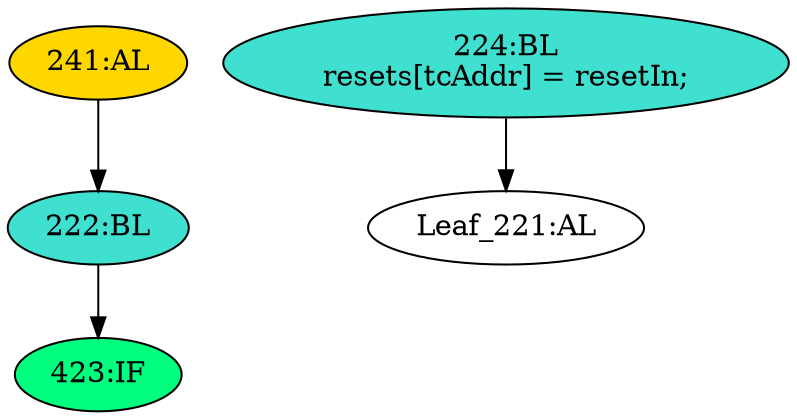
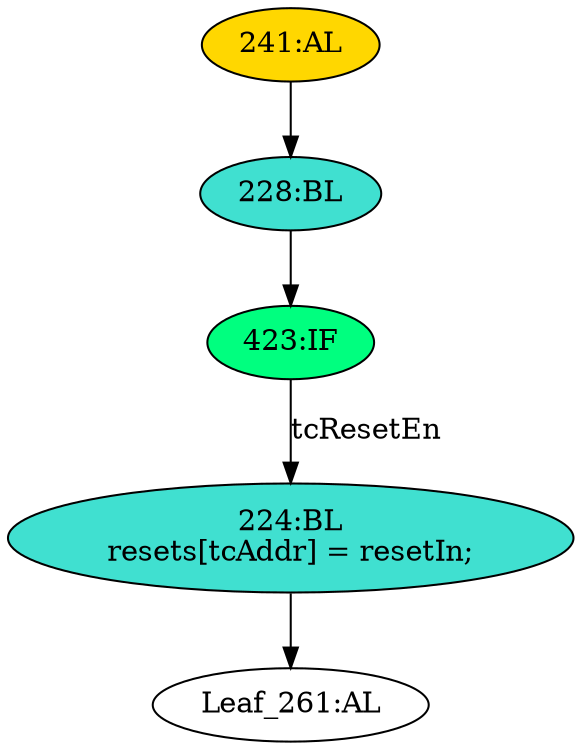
(98, 228) -> (291, 194)
(506, 228) -> (291, 705)
none -> (291, 421)
